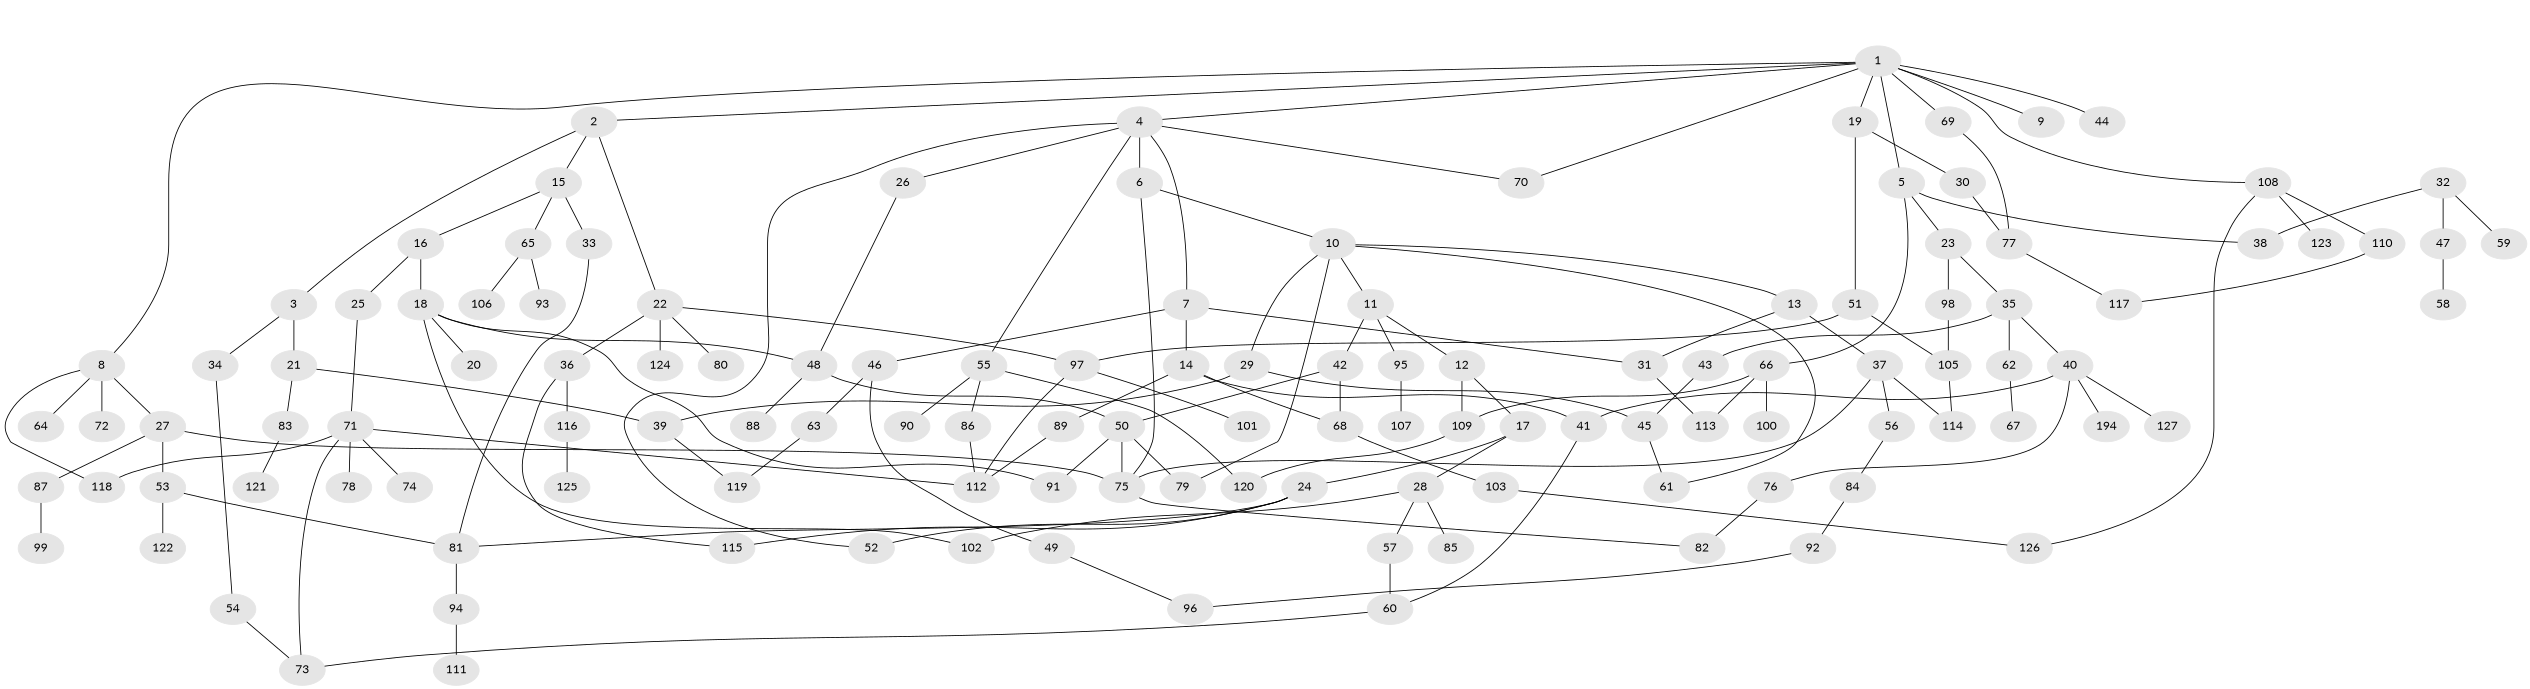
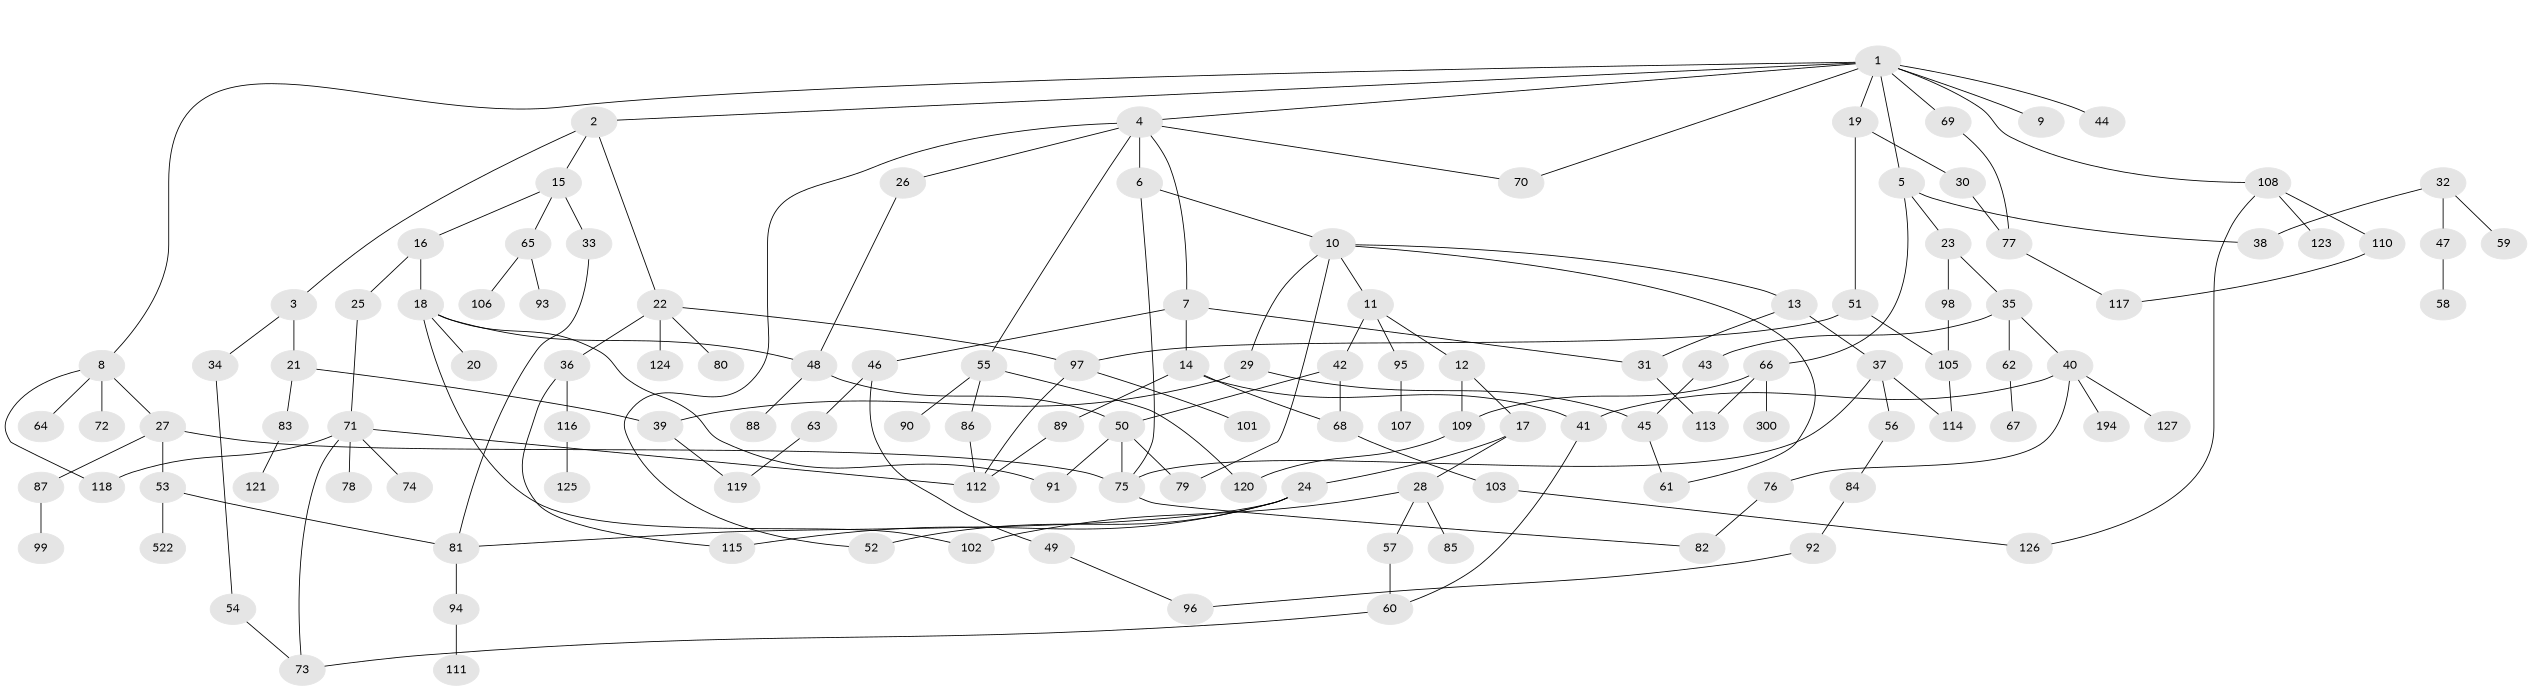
(1766, 427) -> (1766, 427)
(163, 548) -> (163, 548)
